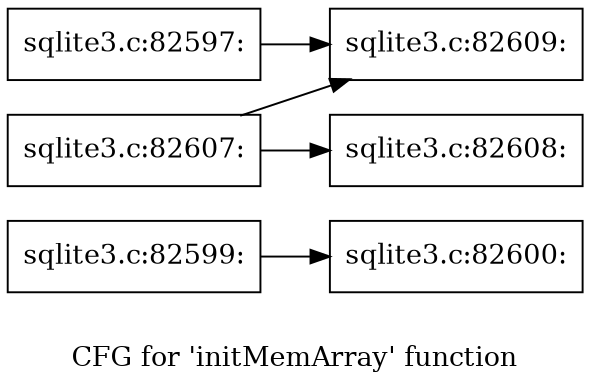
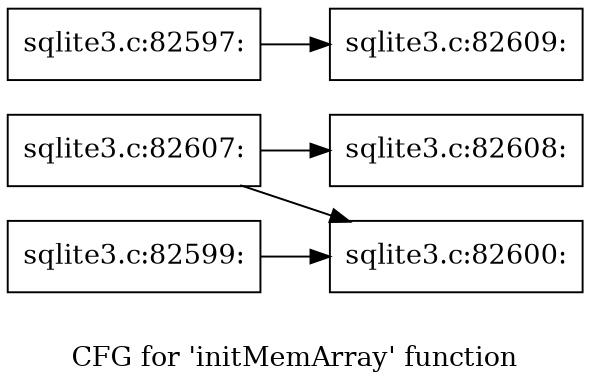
(286, 101) -> (286, 200)
